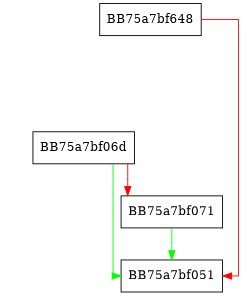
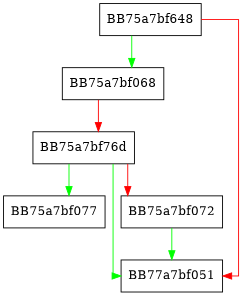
none -> (113, 84)
(84, 148) -> (84, 148)
none -> (54, 212)
(172, 212) -> (172, 212)
(172, 276) -> (172, 276)
